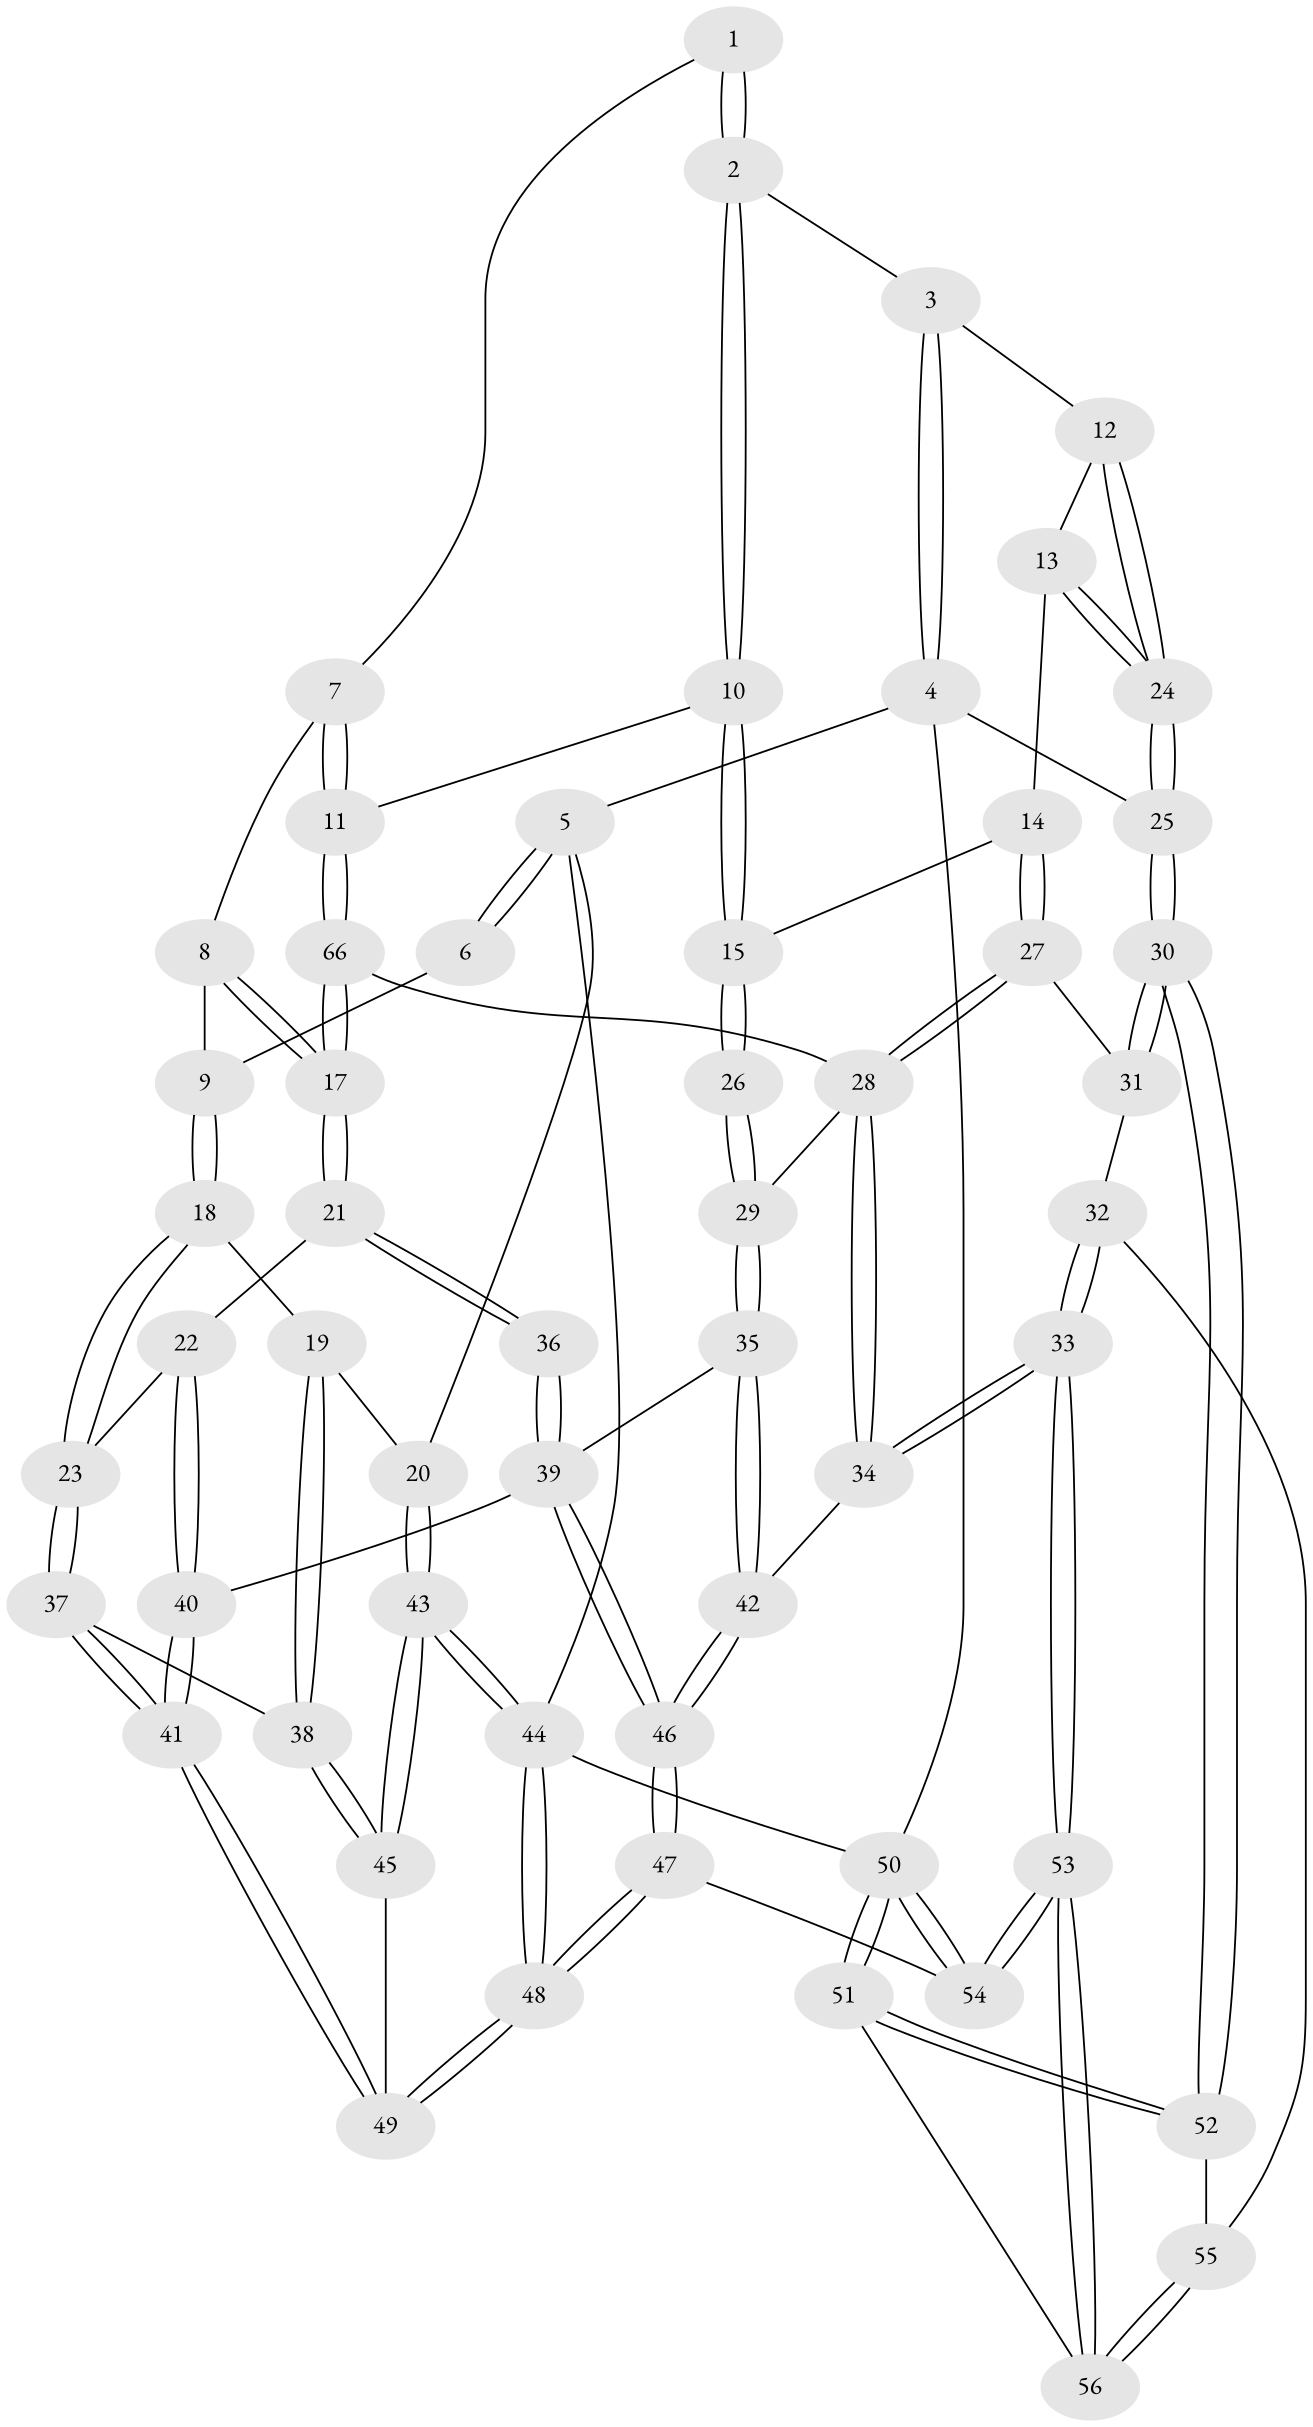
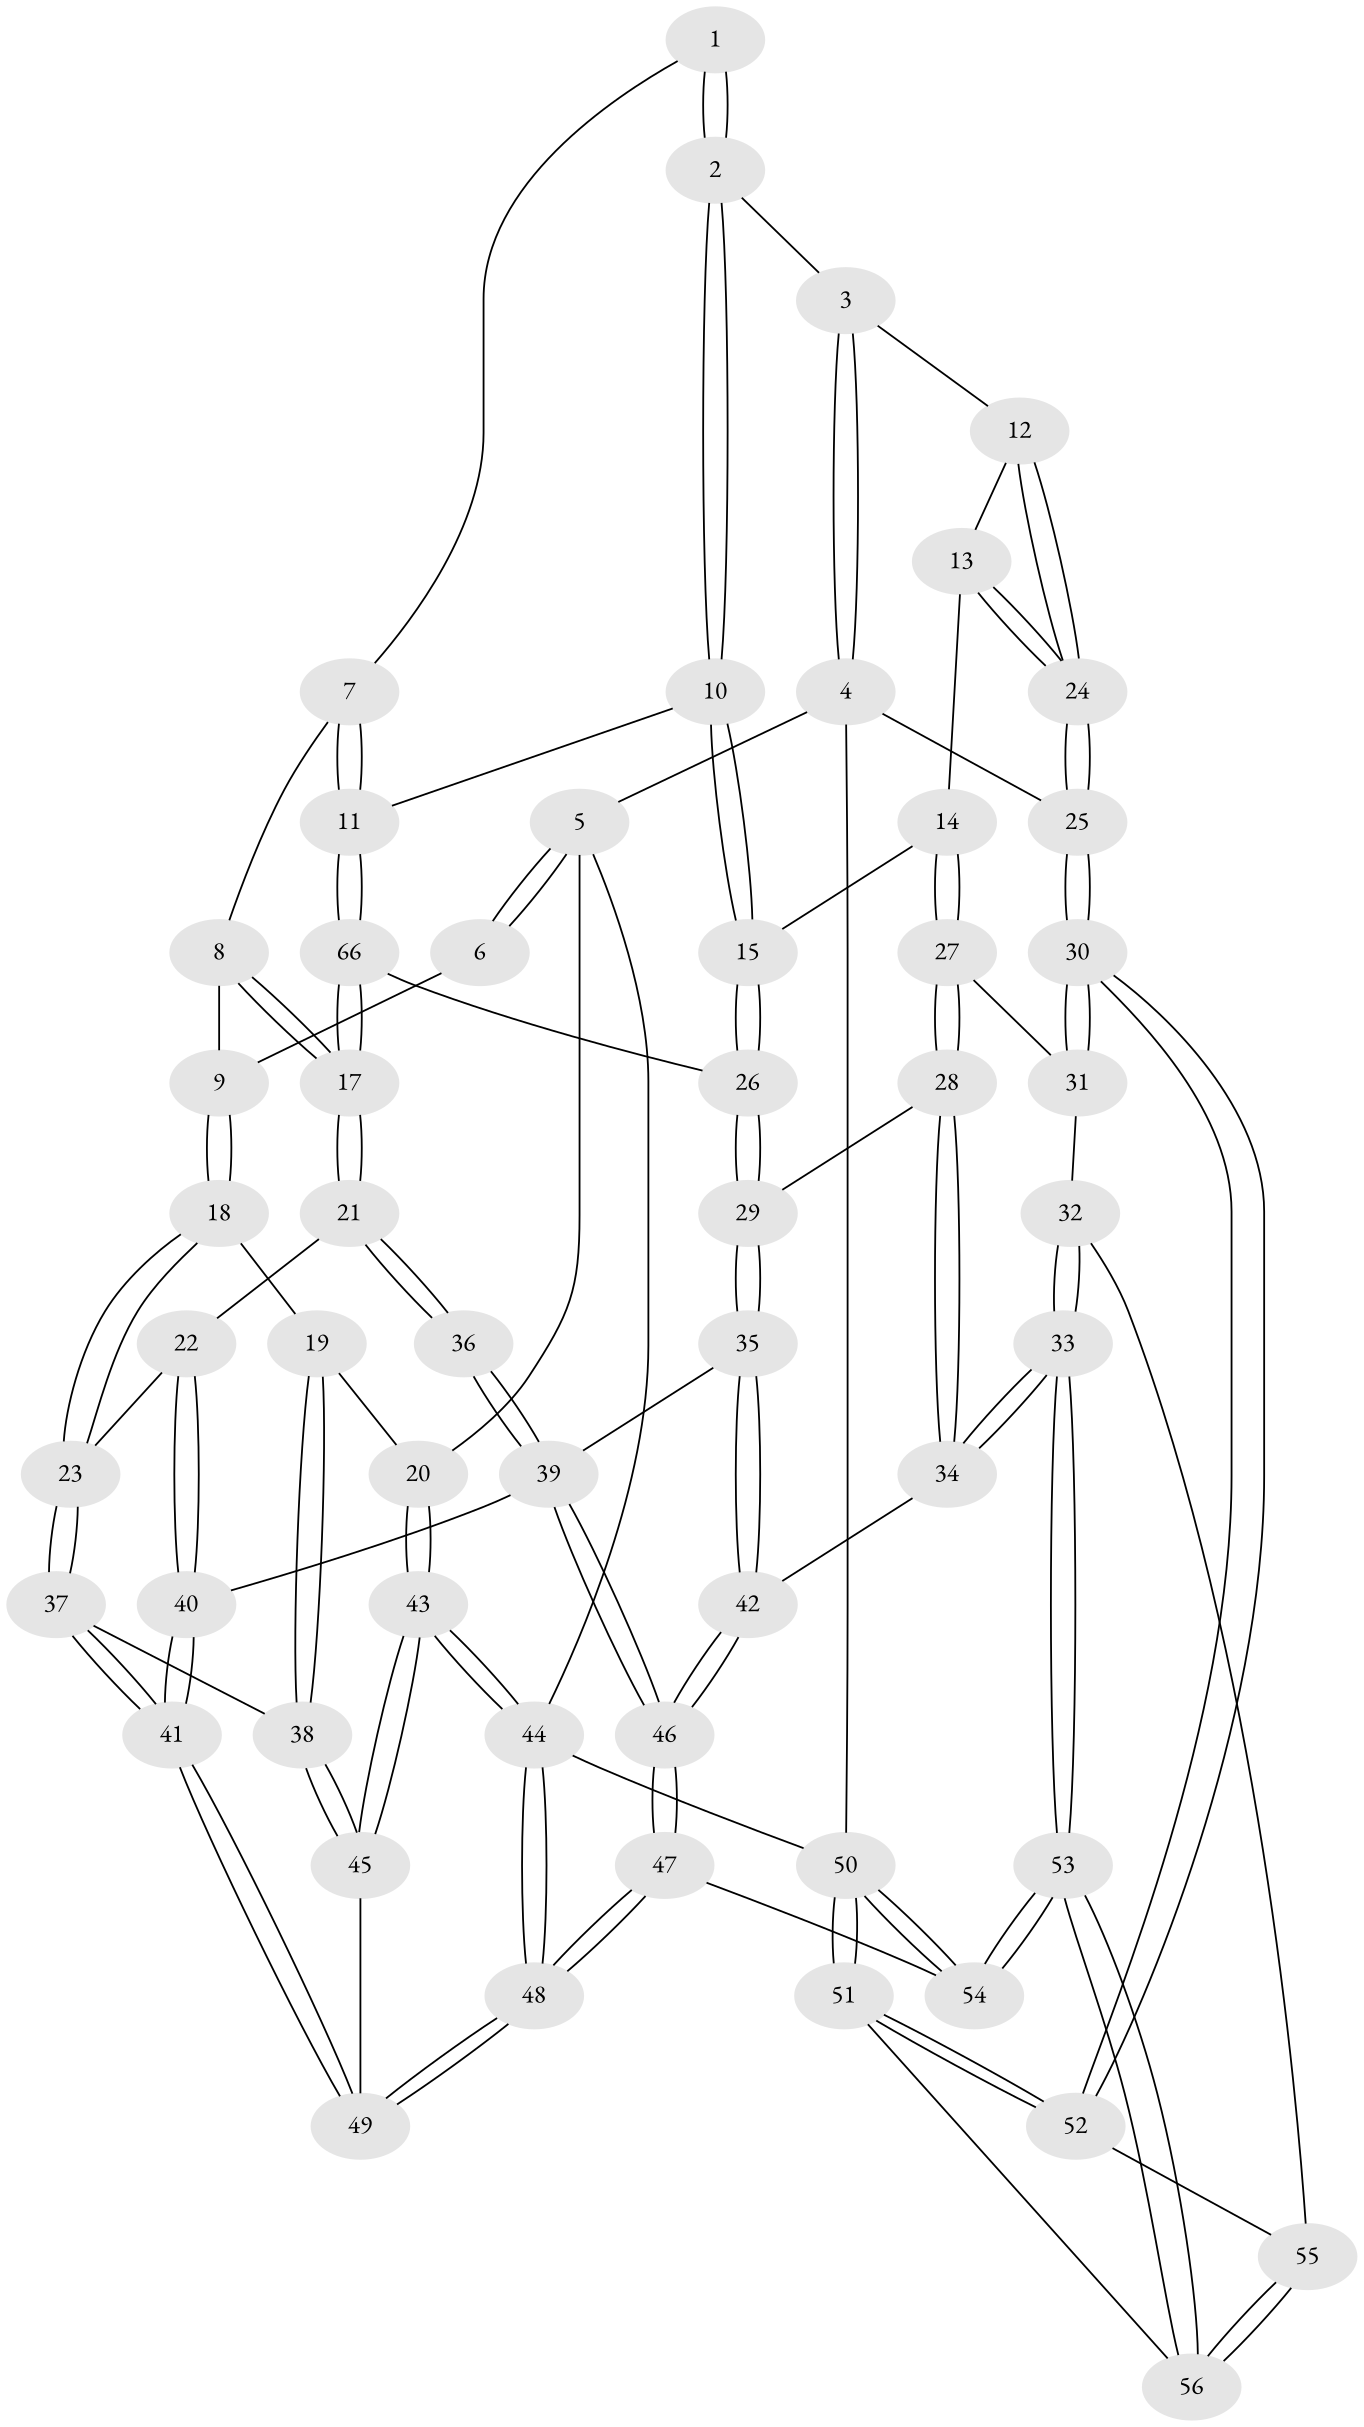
(611, 1019) -> (543, 1028)
